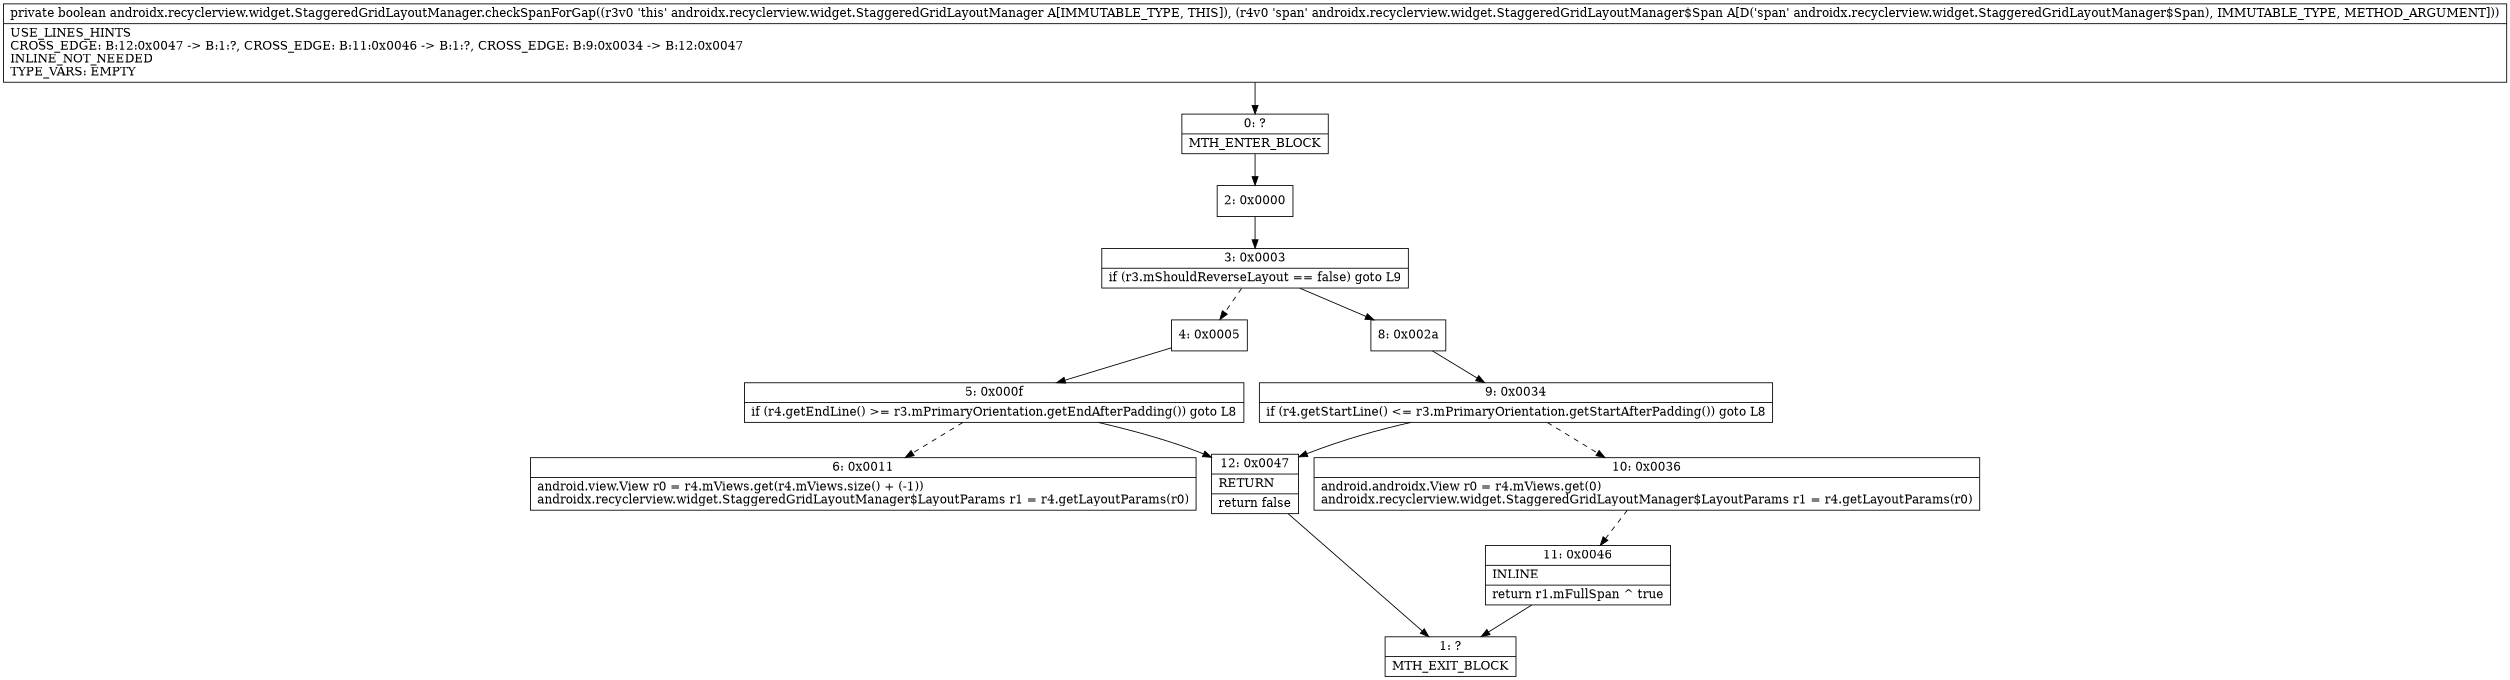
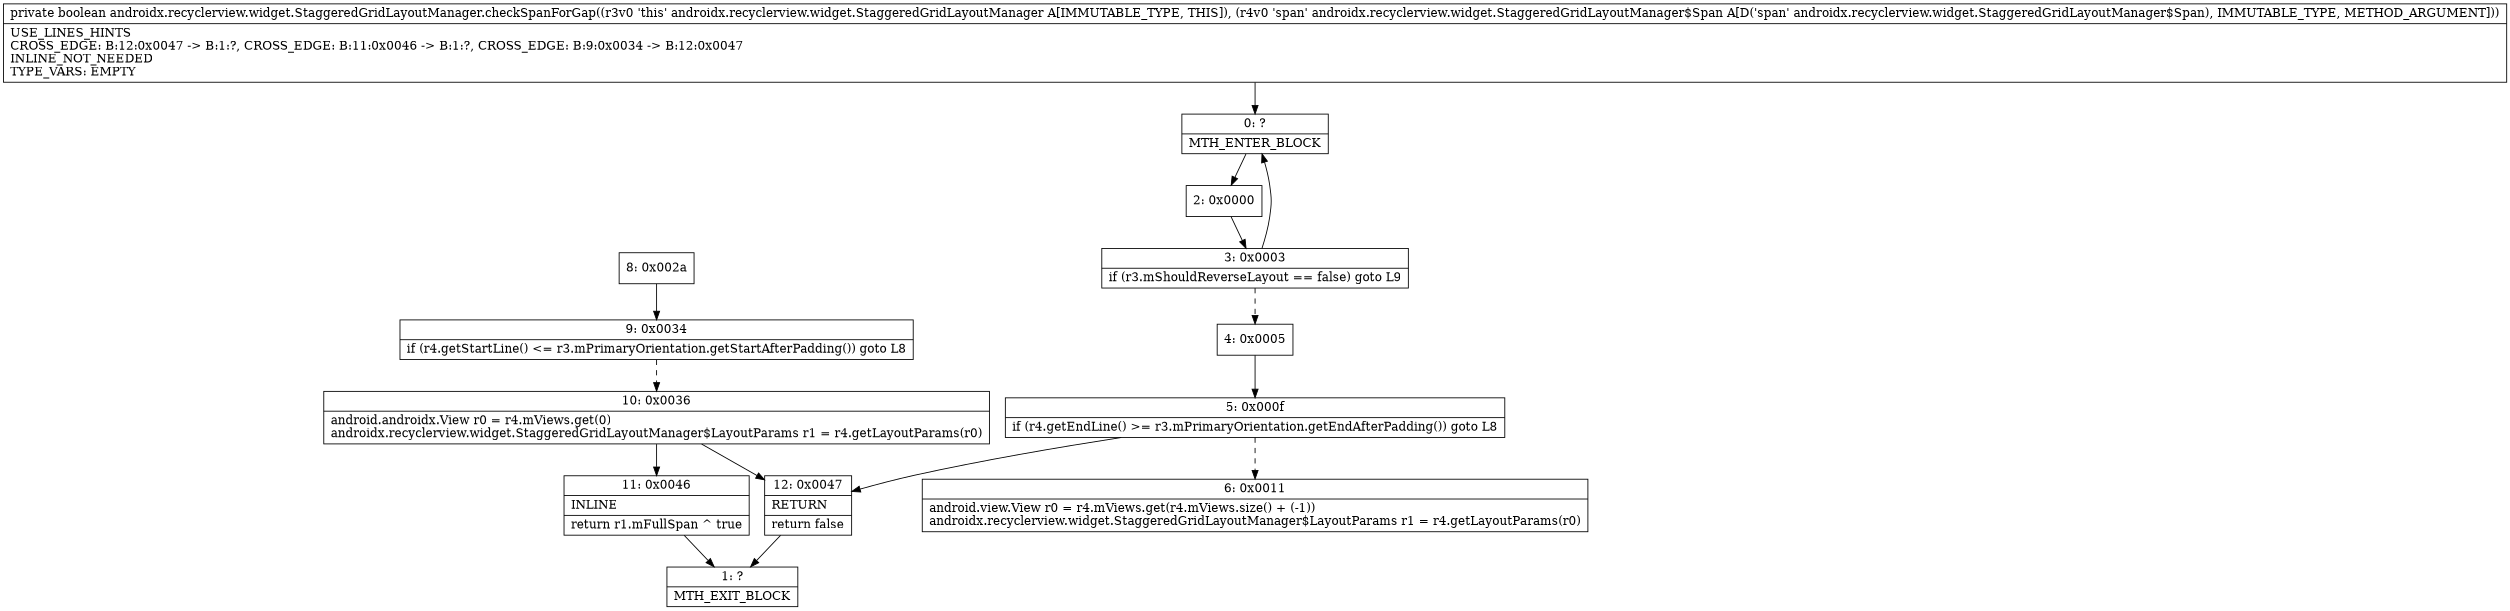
(1333, 302) -> (1271, 205)
(1358, 436) -> (729, 460)
(1617, 524) -> (657, 455)
